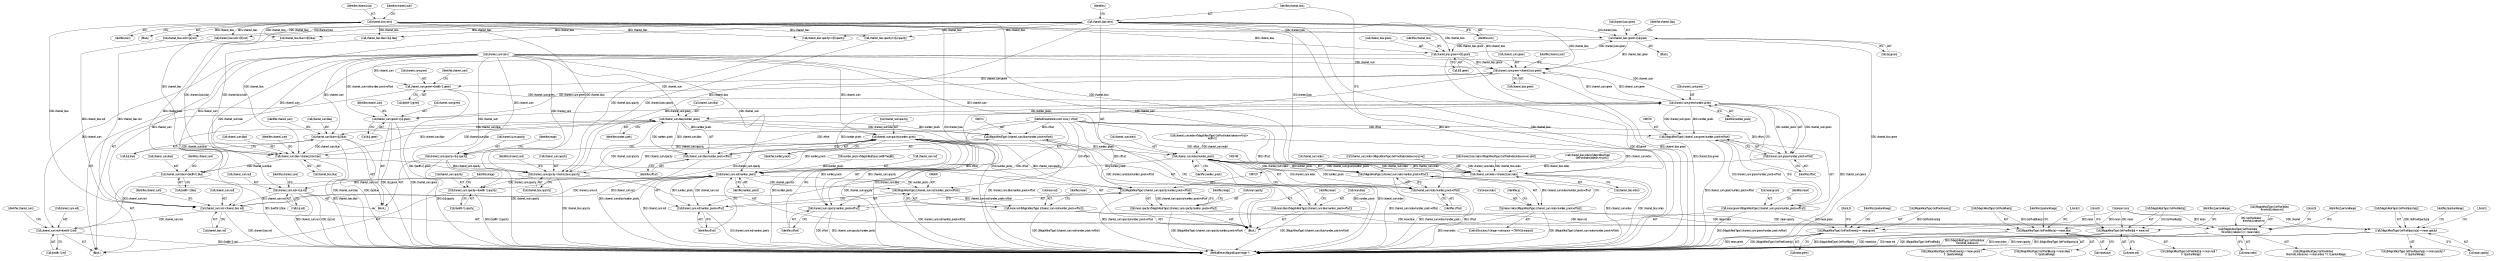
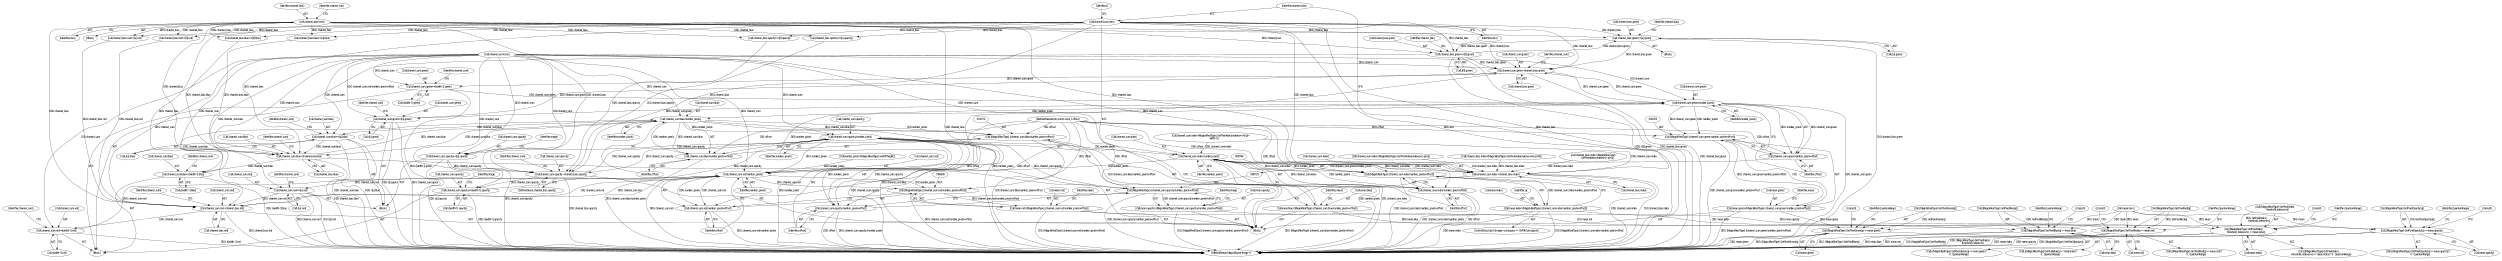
(537, 191) -> (537, 191)
(2293, 220) -> (2298, 220)
